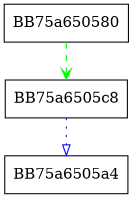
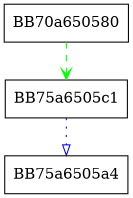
(66, 23) -> (66, 23)
(66, 99) -> (66, 99)
